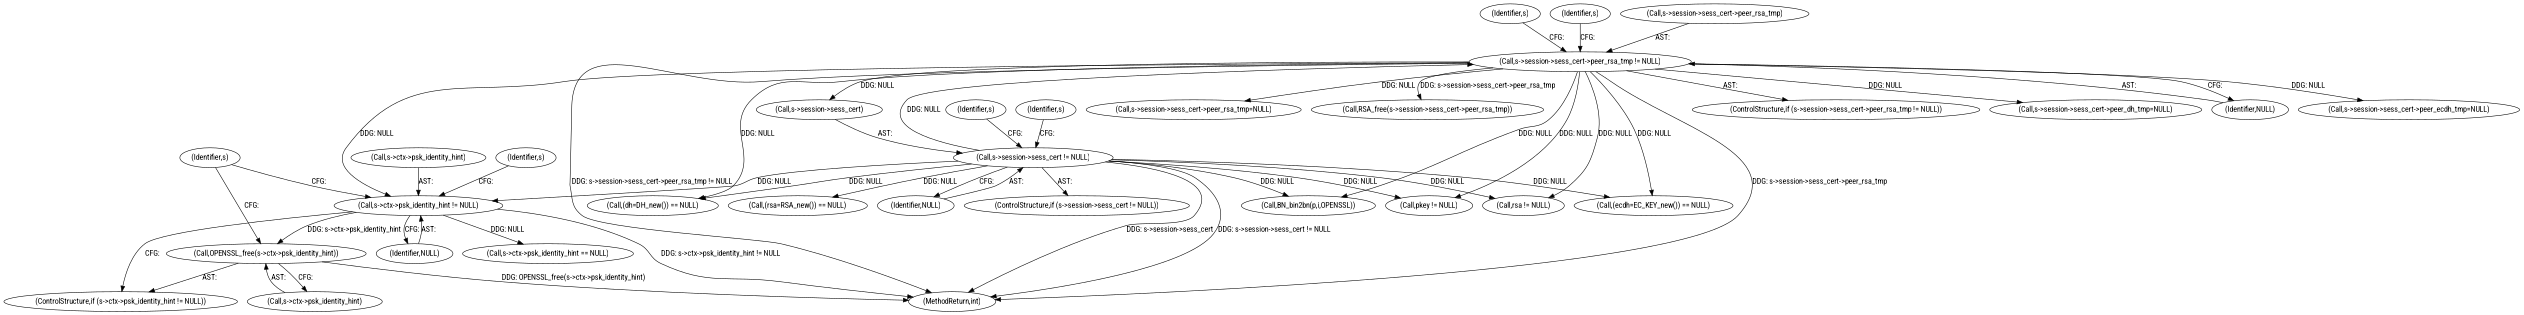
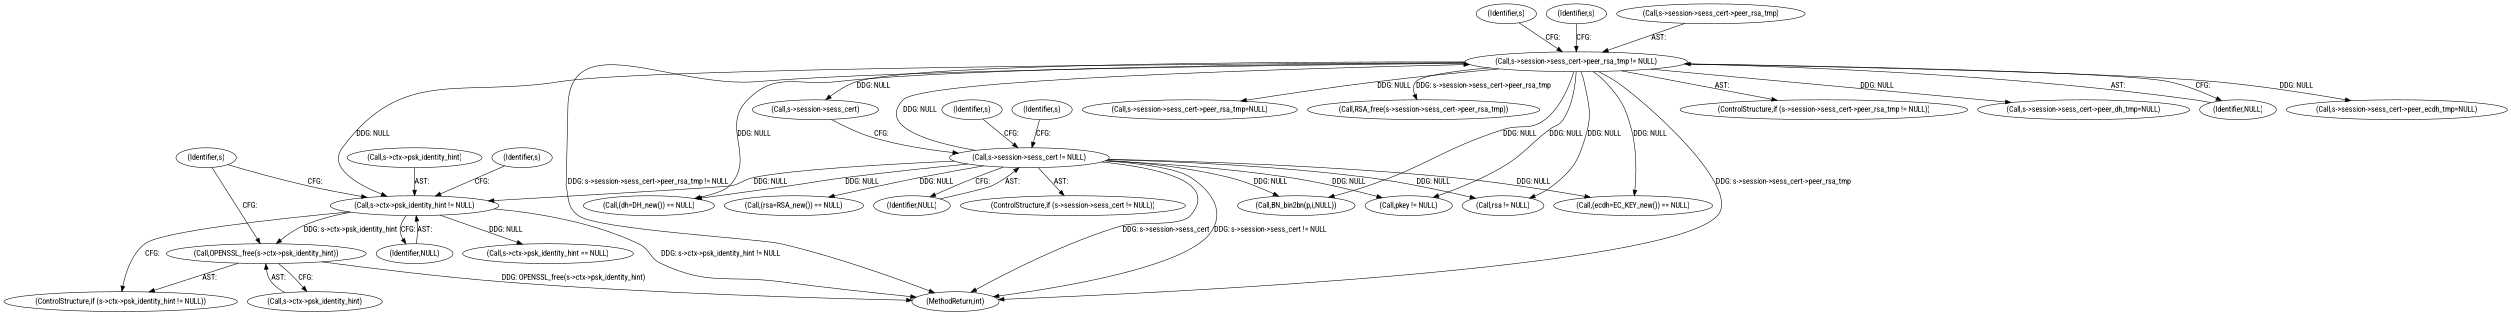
(886, 134) -> (882, 134)
(1308, 206) -> (1296, 206)
